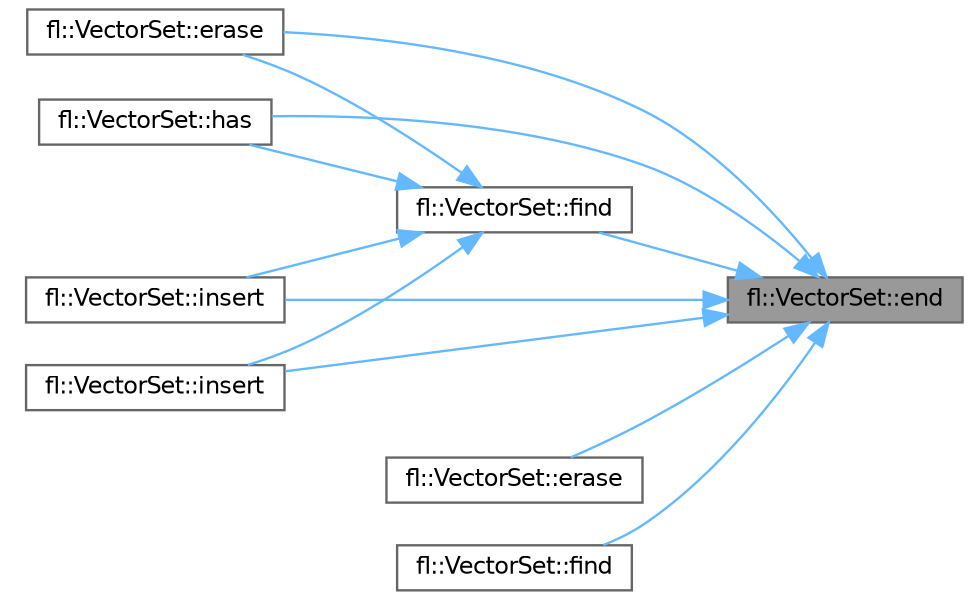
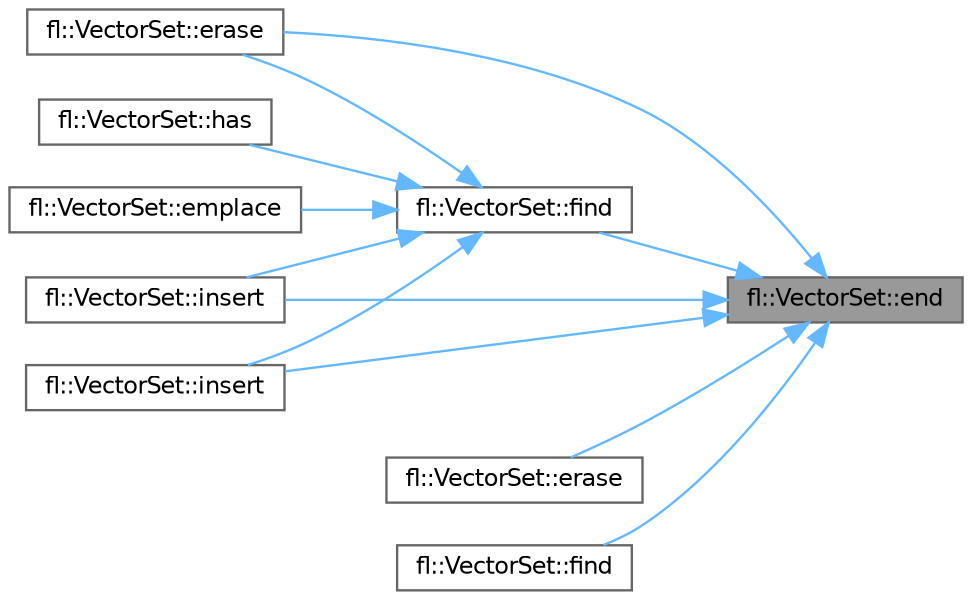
(551, 140) -> none
none -> (155, 210)
